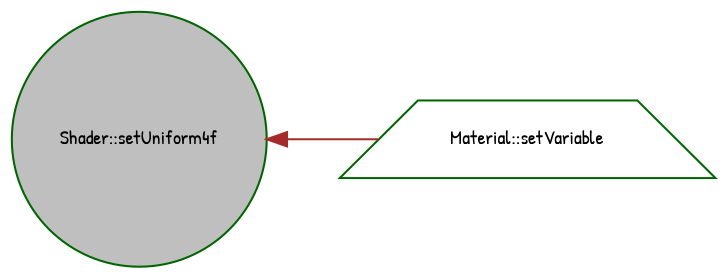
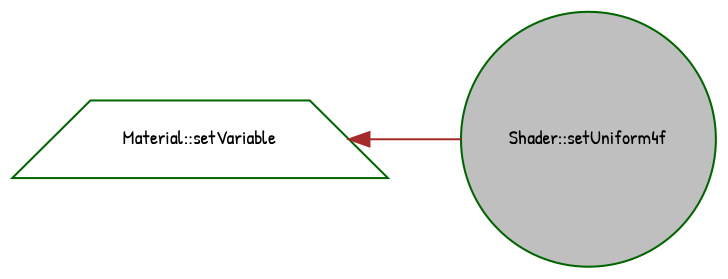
(333, 139) -> (415, 139)
